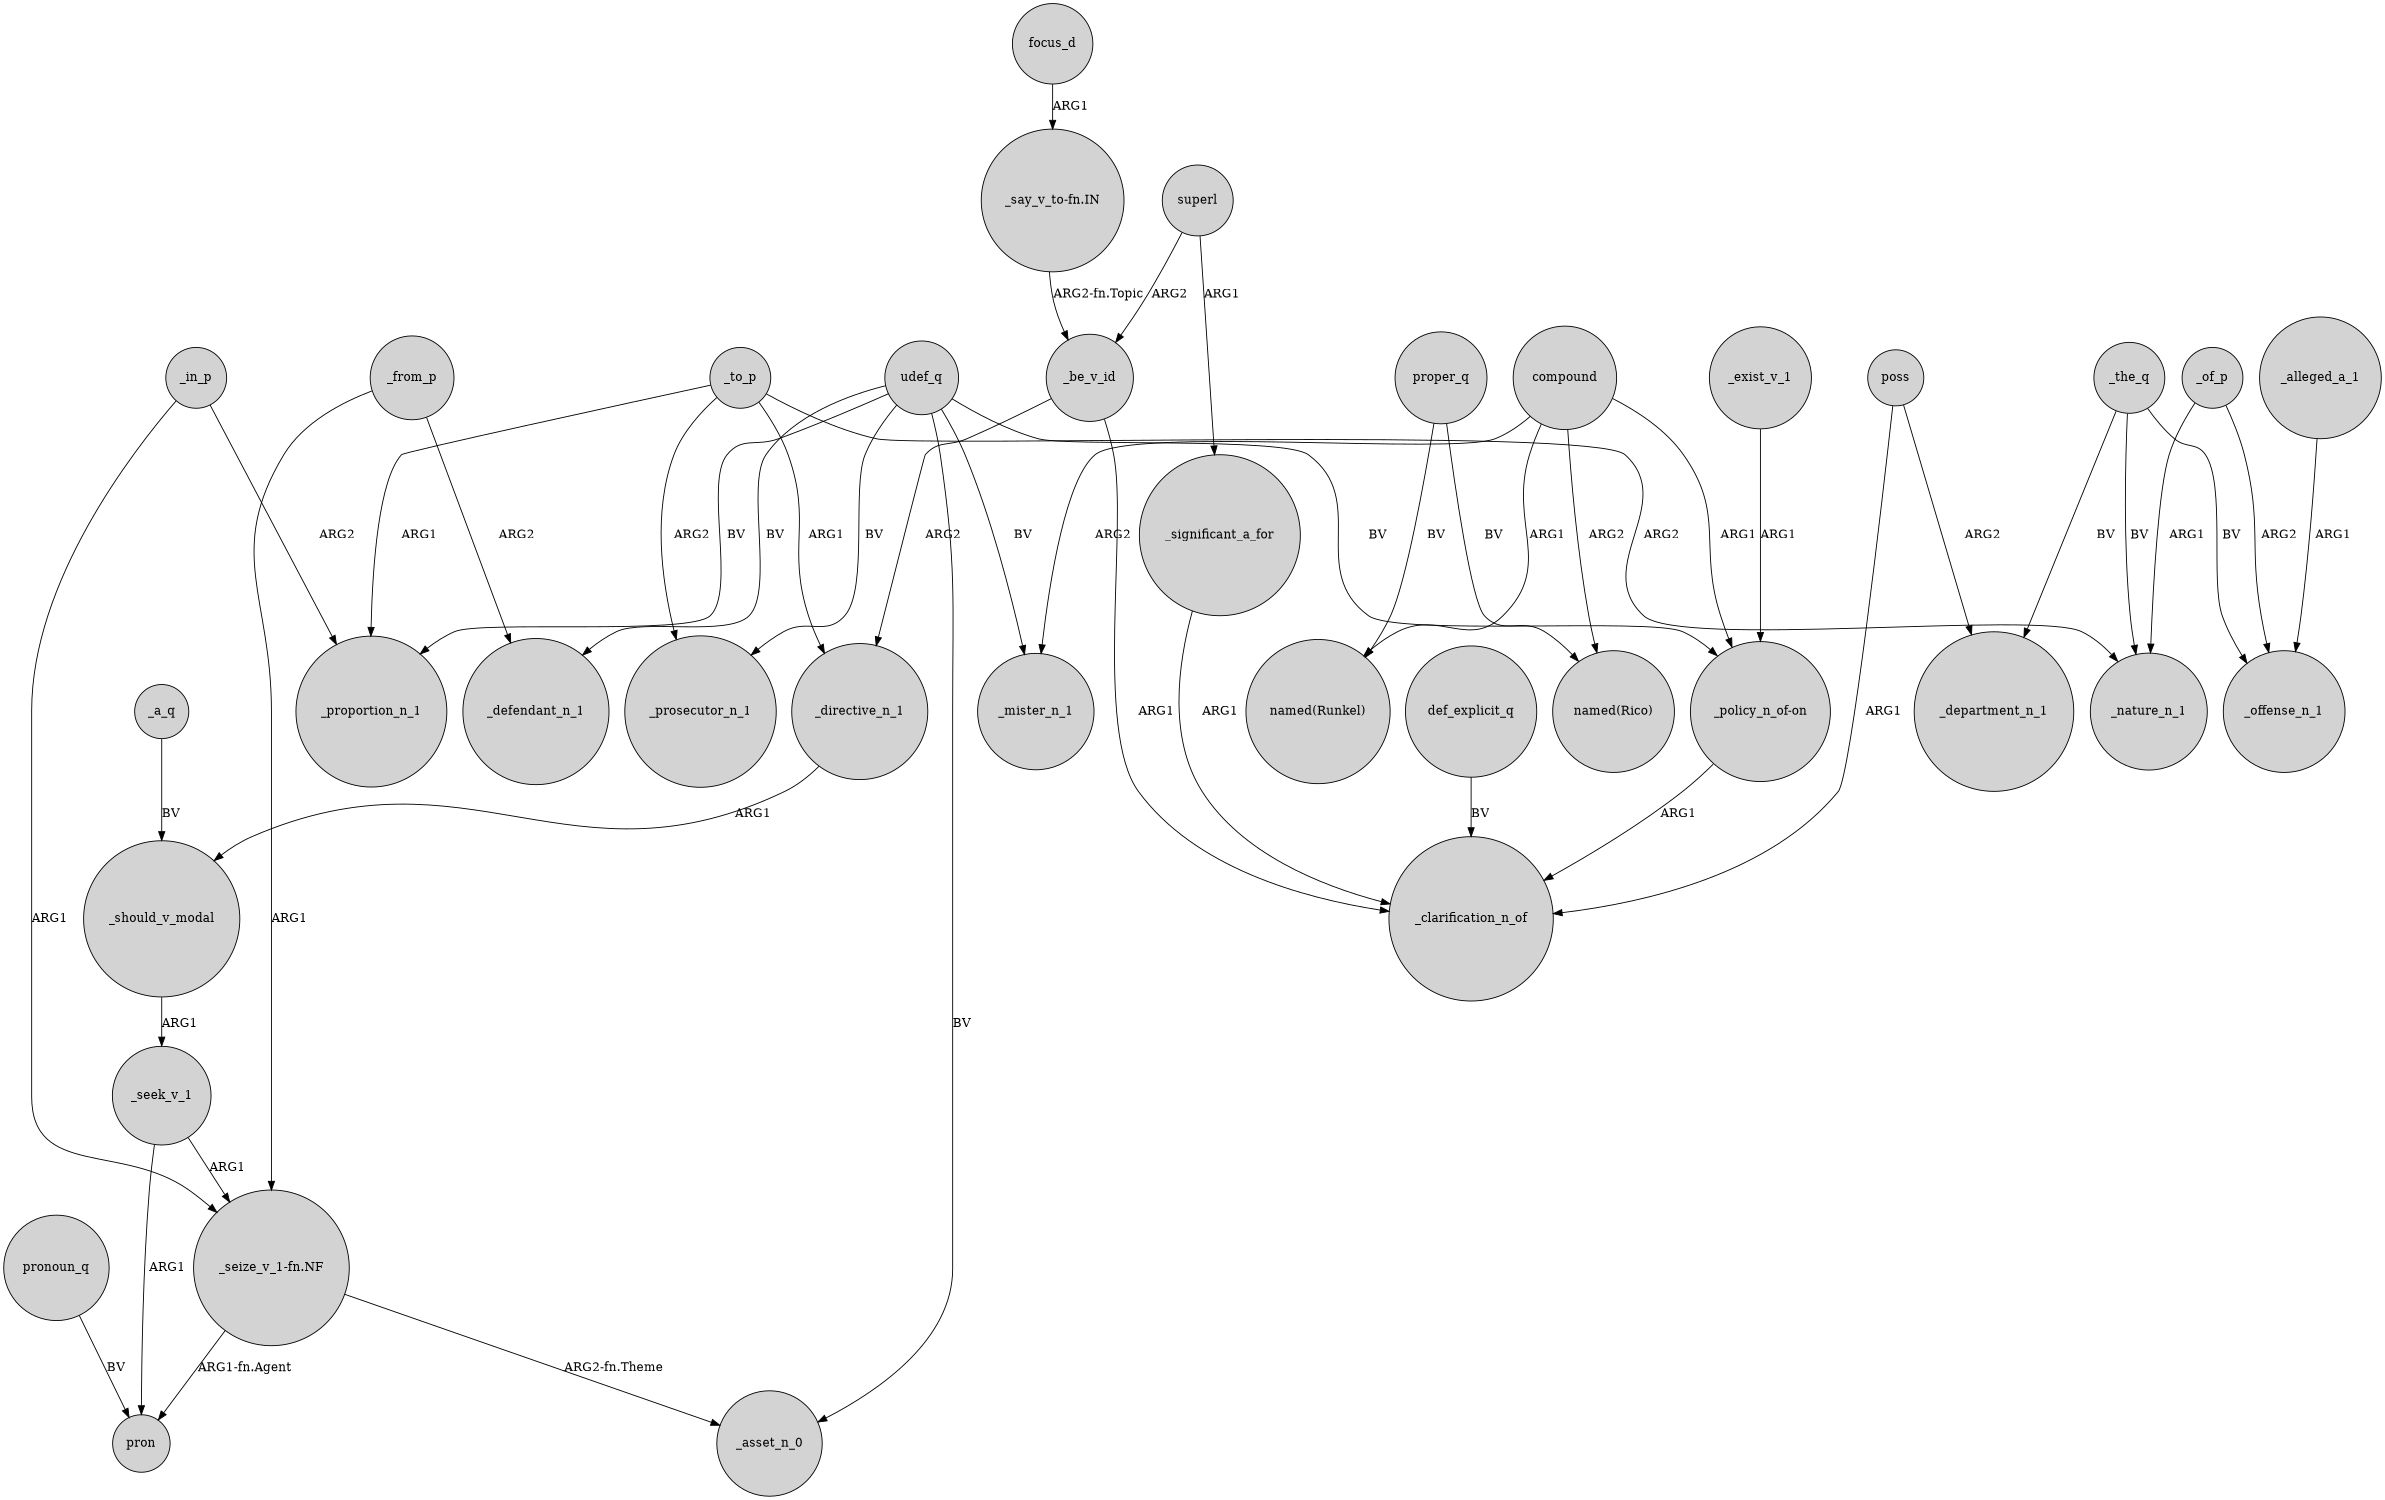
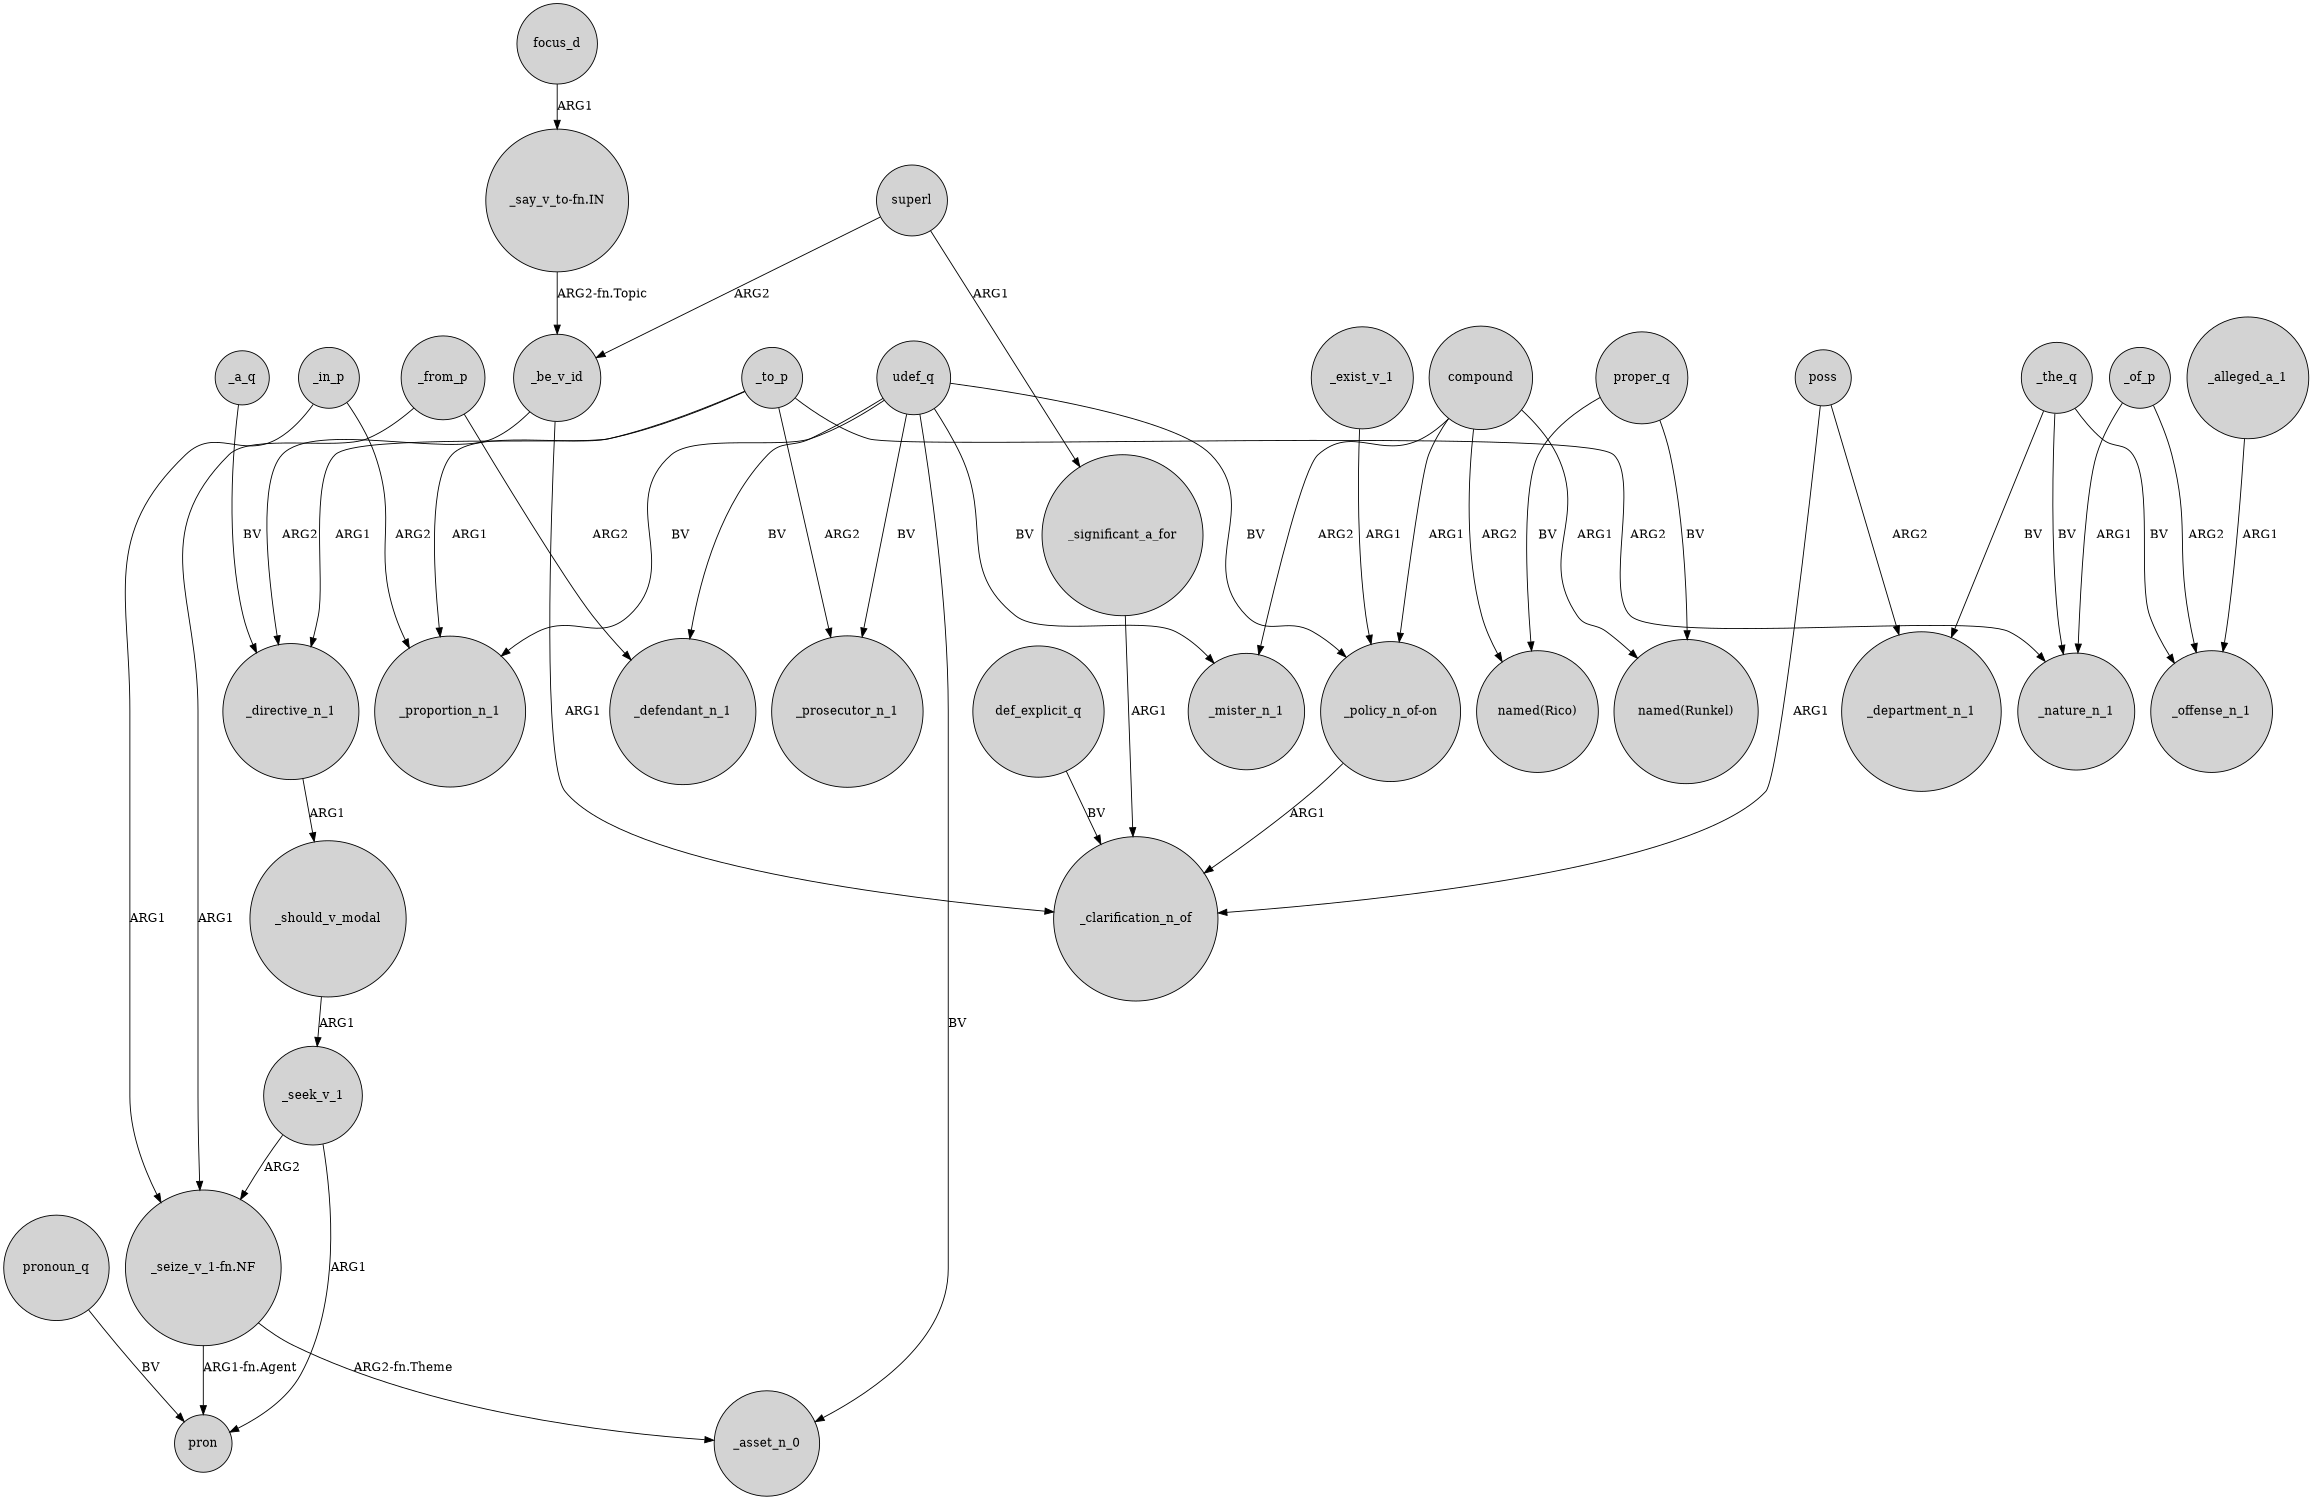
(162, 785) -> (232, 526)
(228, 1168) -> (282, 1168)
